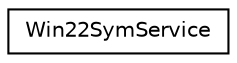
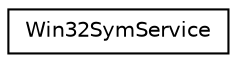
(118, 31) -> (118, 31)
